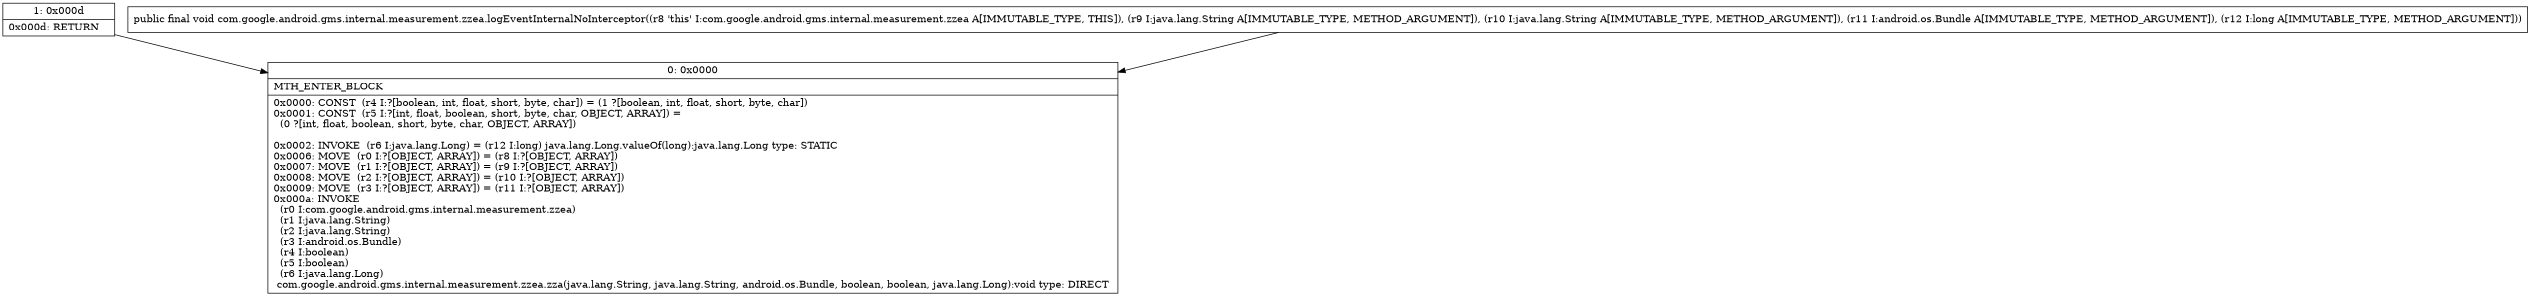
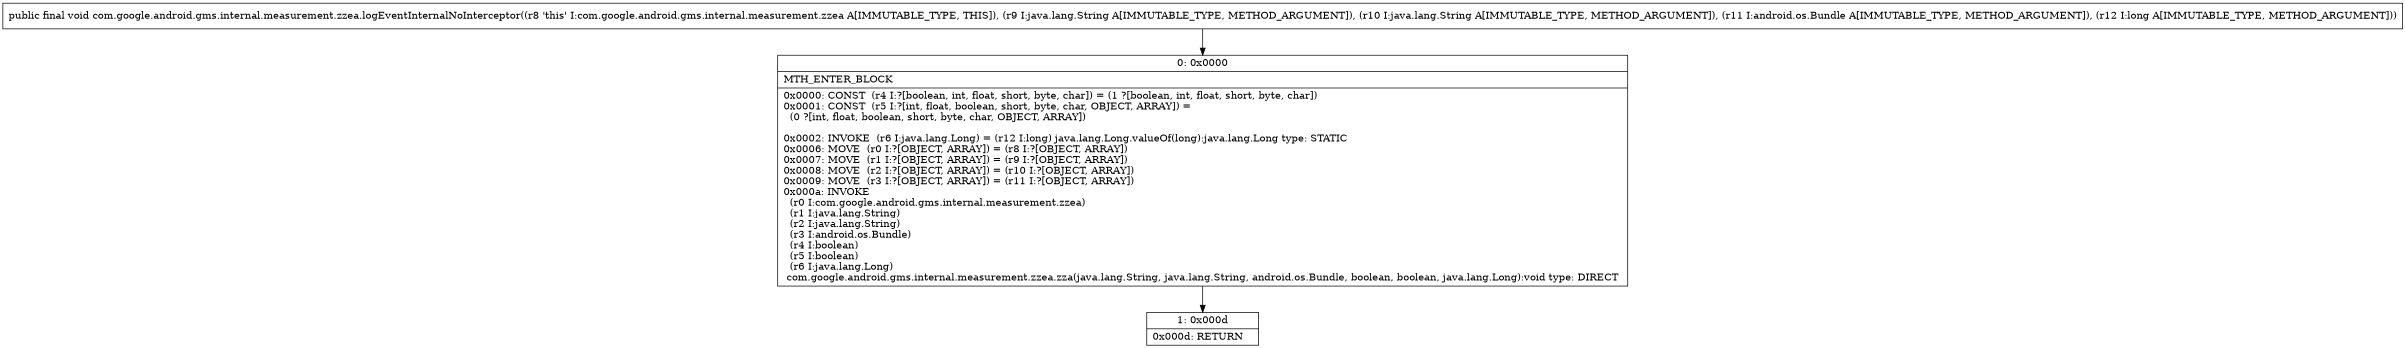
(188, 53) -> (1203, 296)
